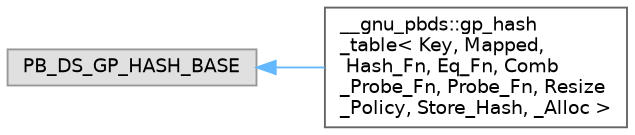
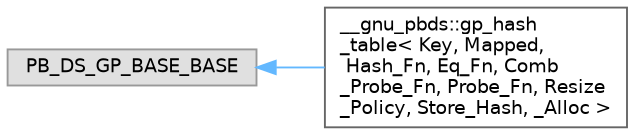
(132, 67) -> (132, 67)
